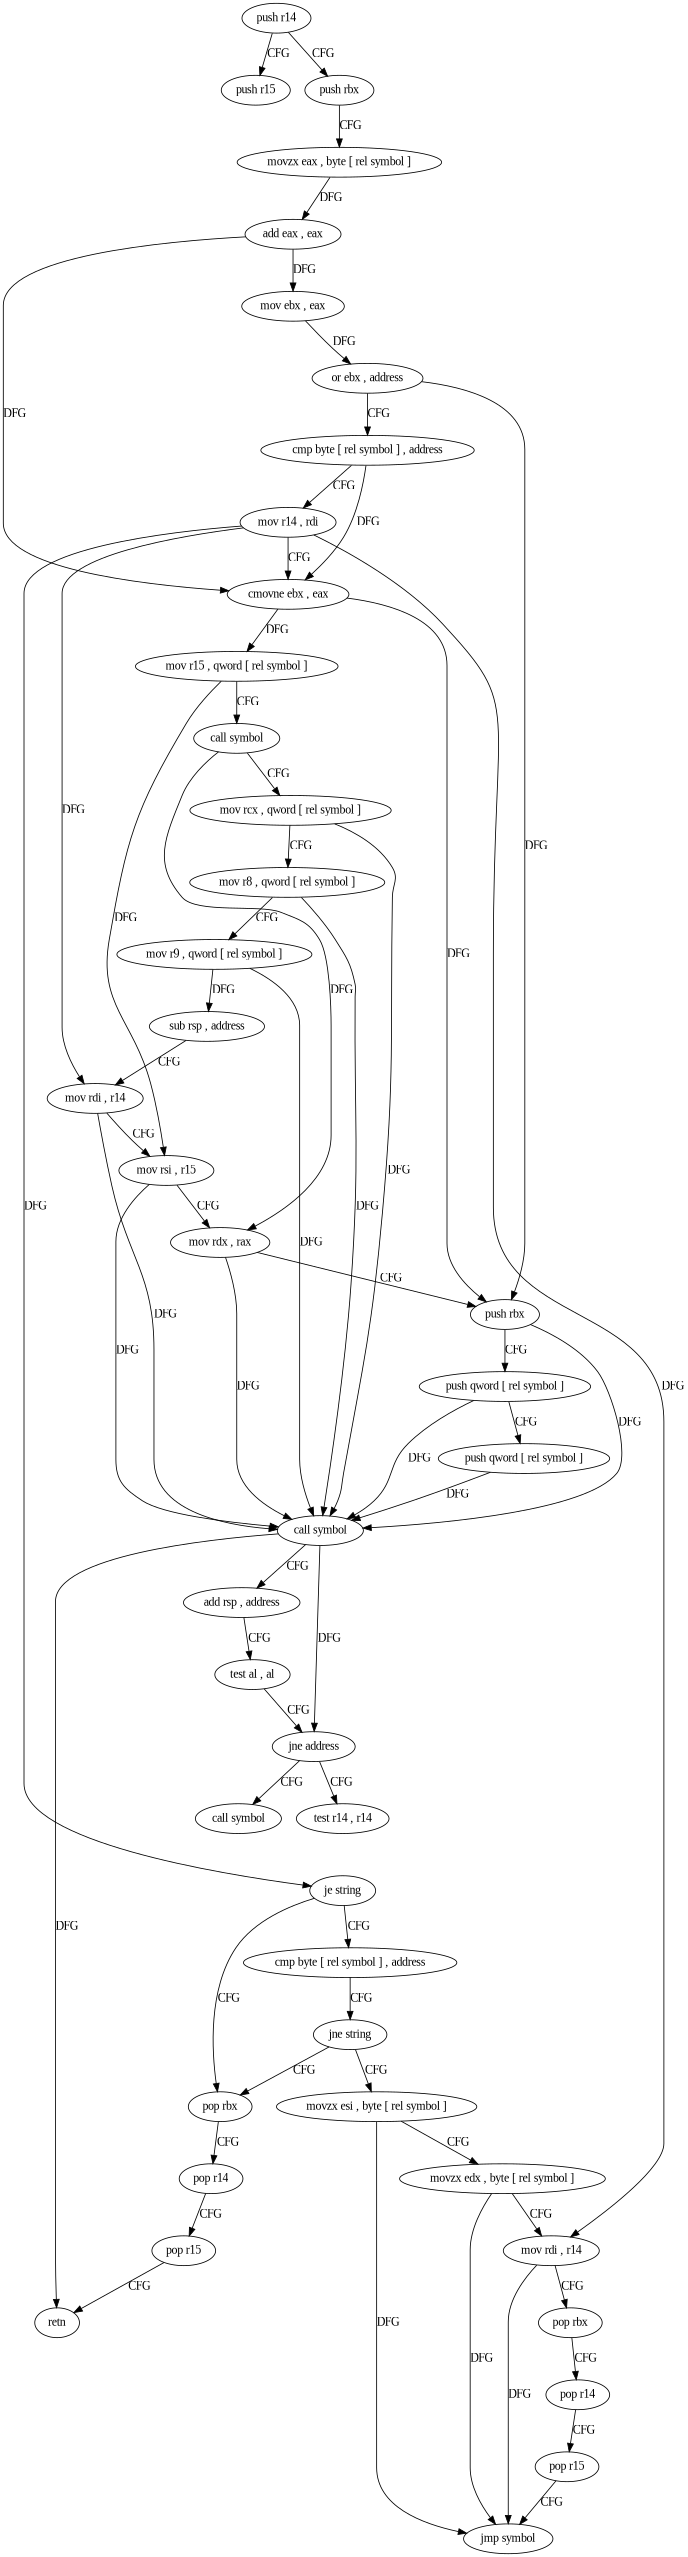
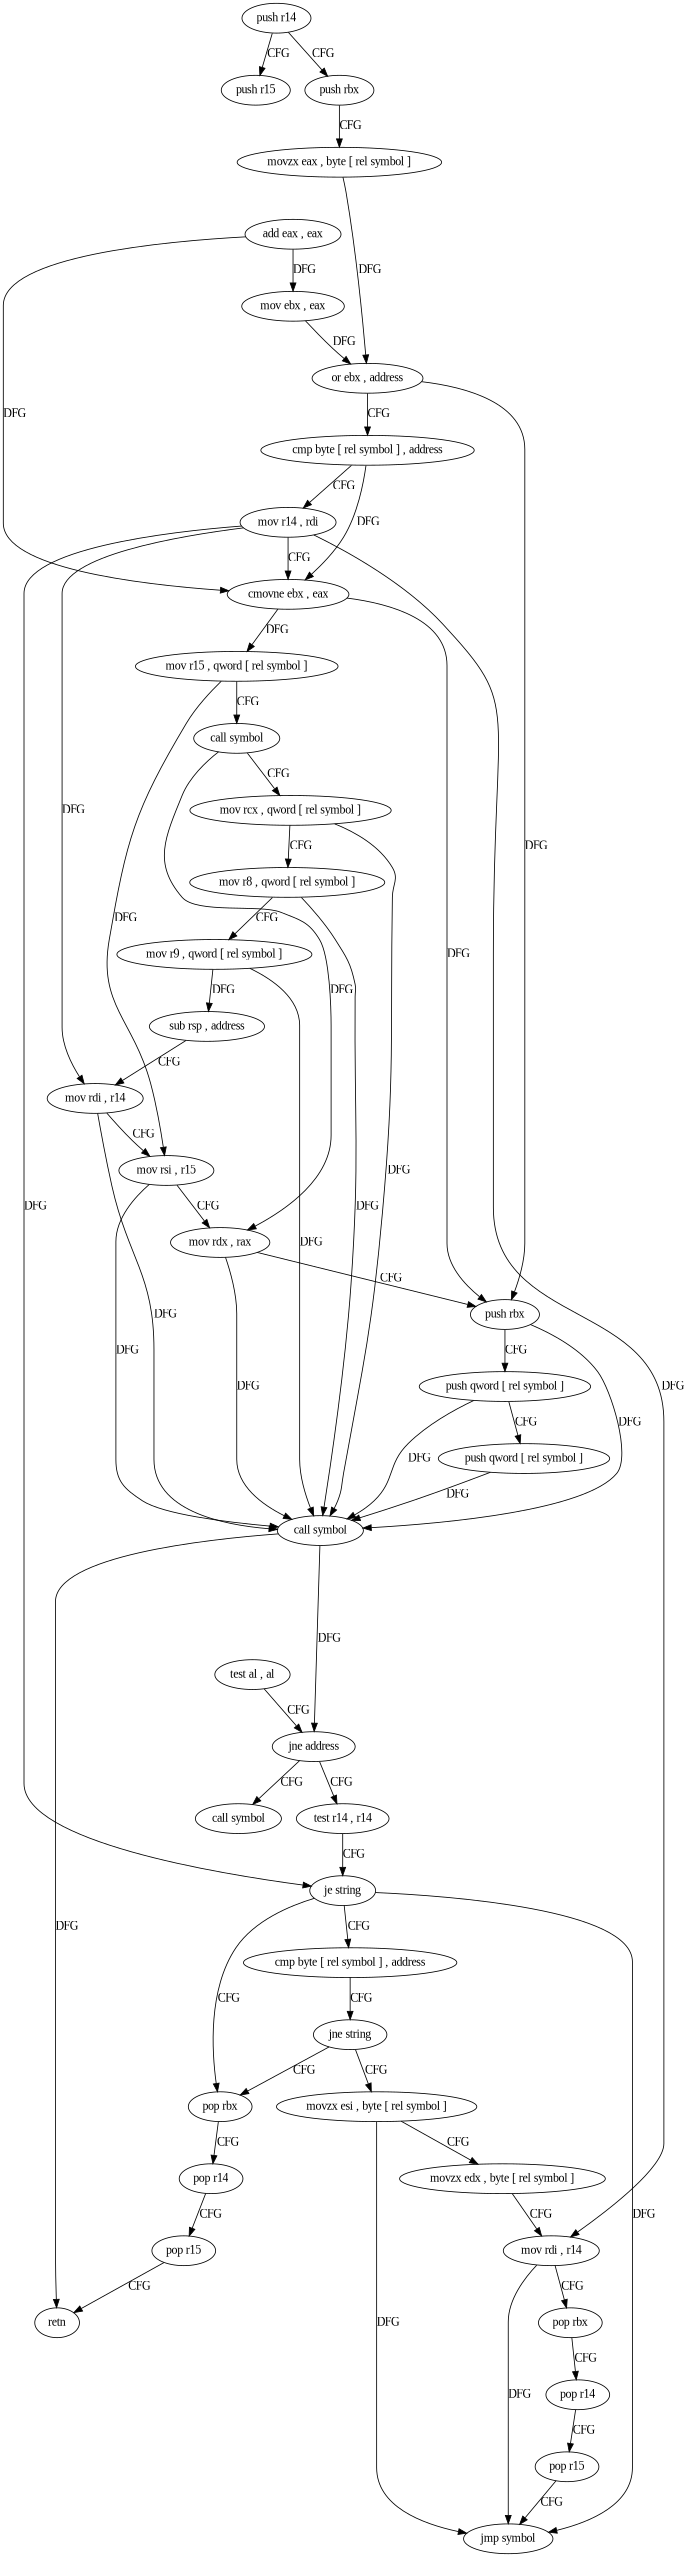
(318, 195) -> (357, 266)
(242, 1603) -> none
none -> (343, 1850)
(470, 2356) -> (632, 2129)
